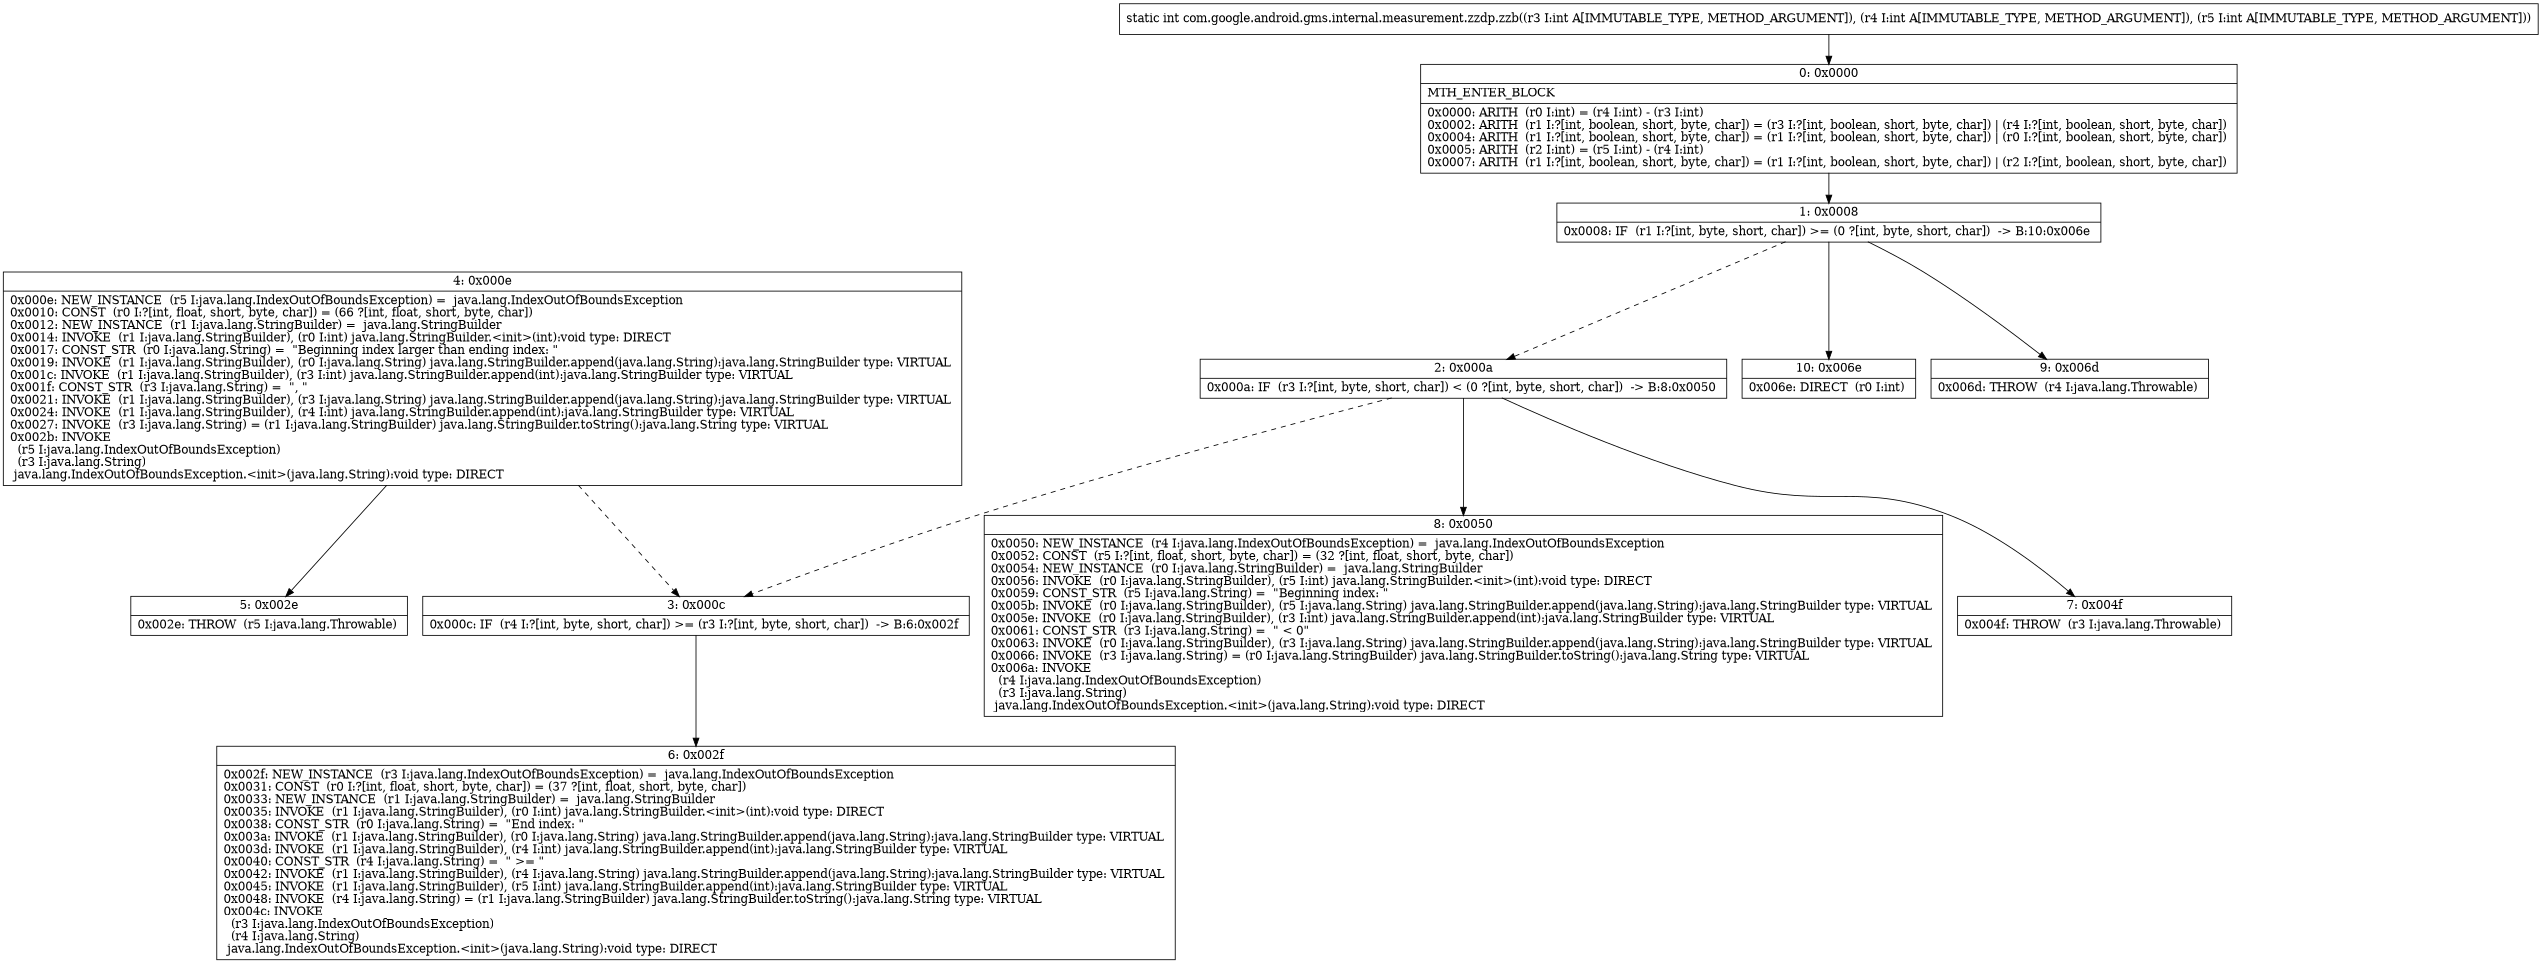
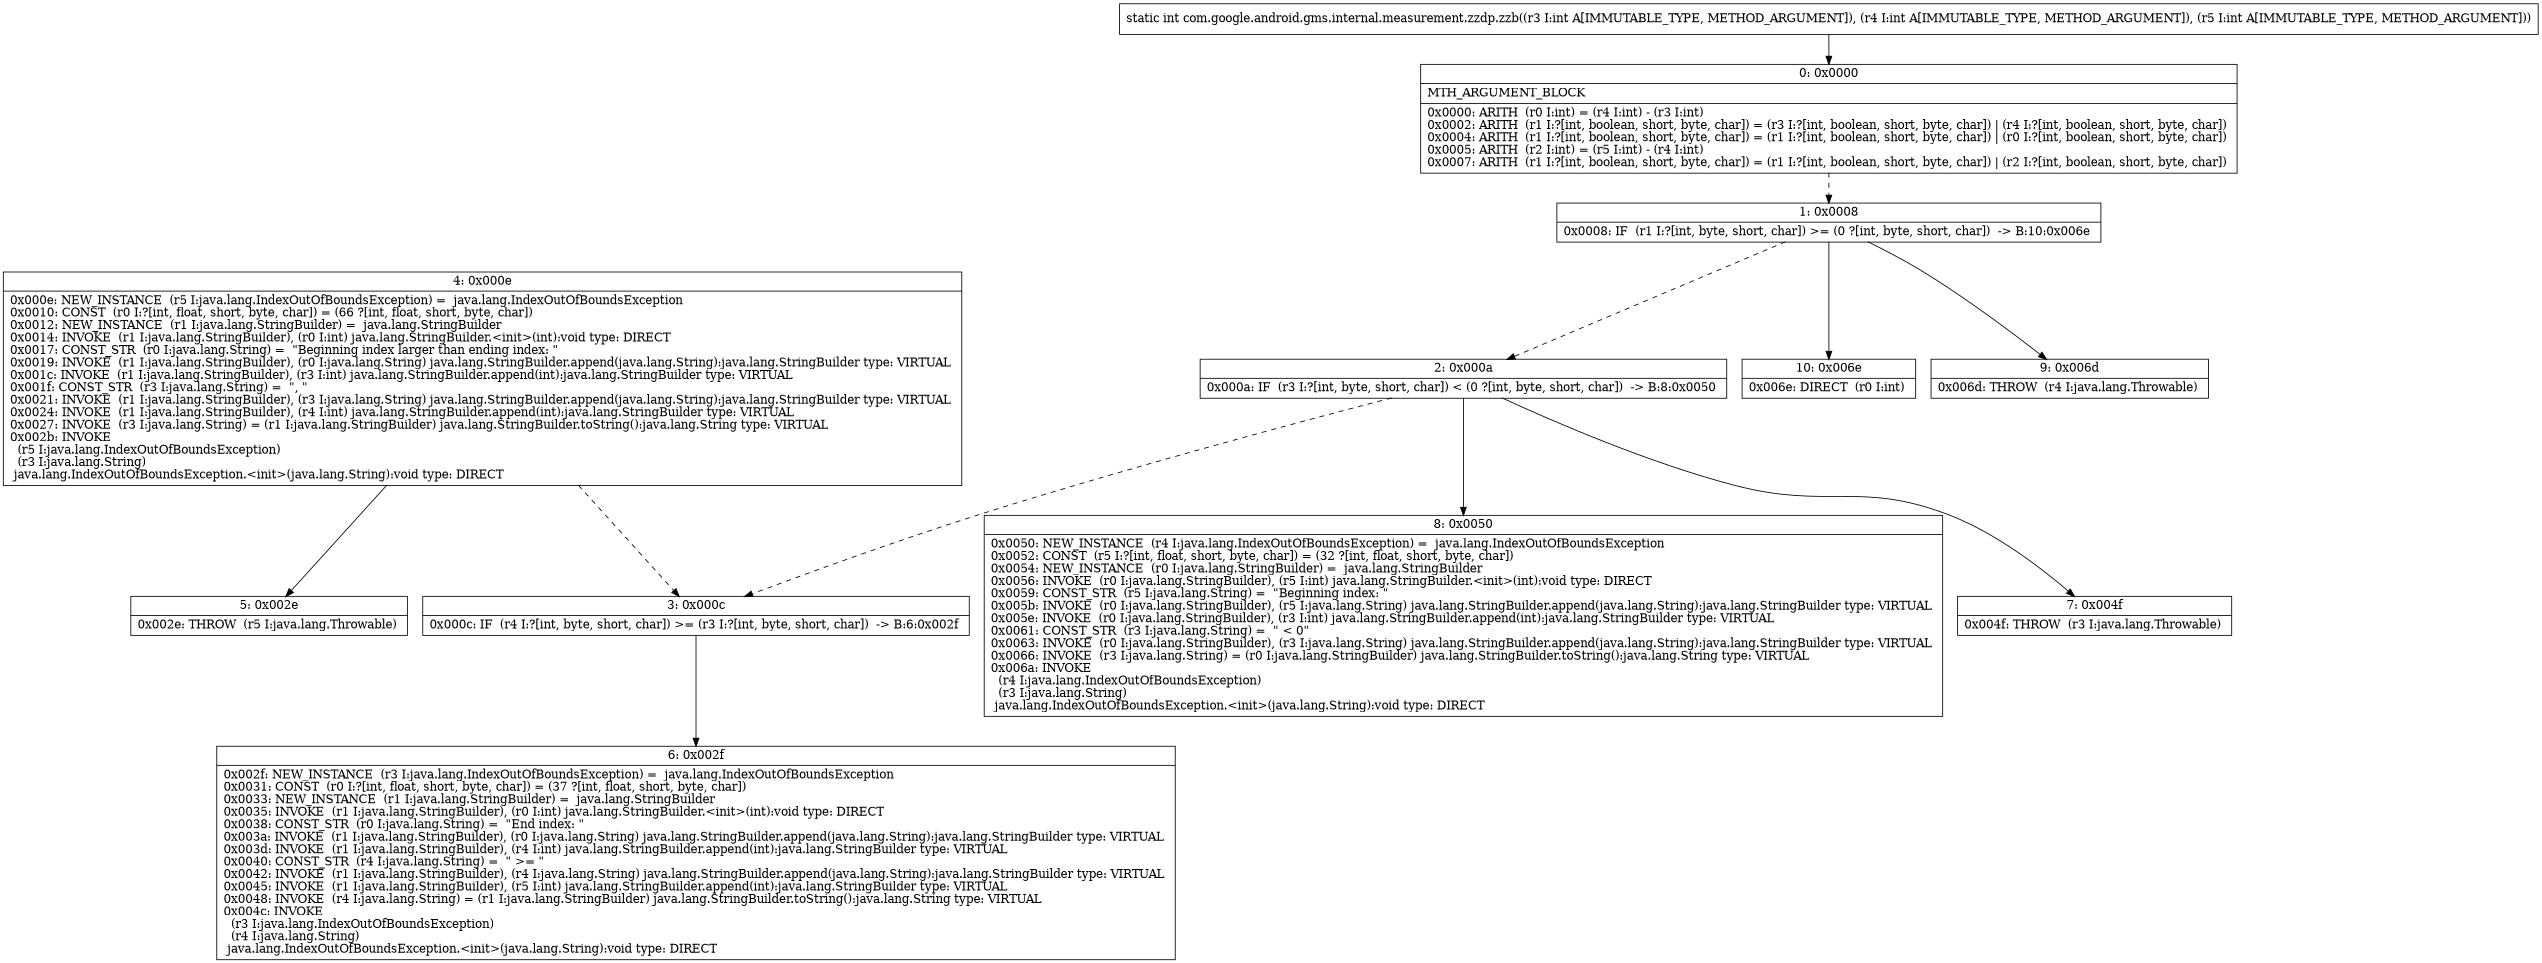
(1491, 93) -> (1506, 93)
(1829, 184) -> (1829, 184)
